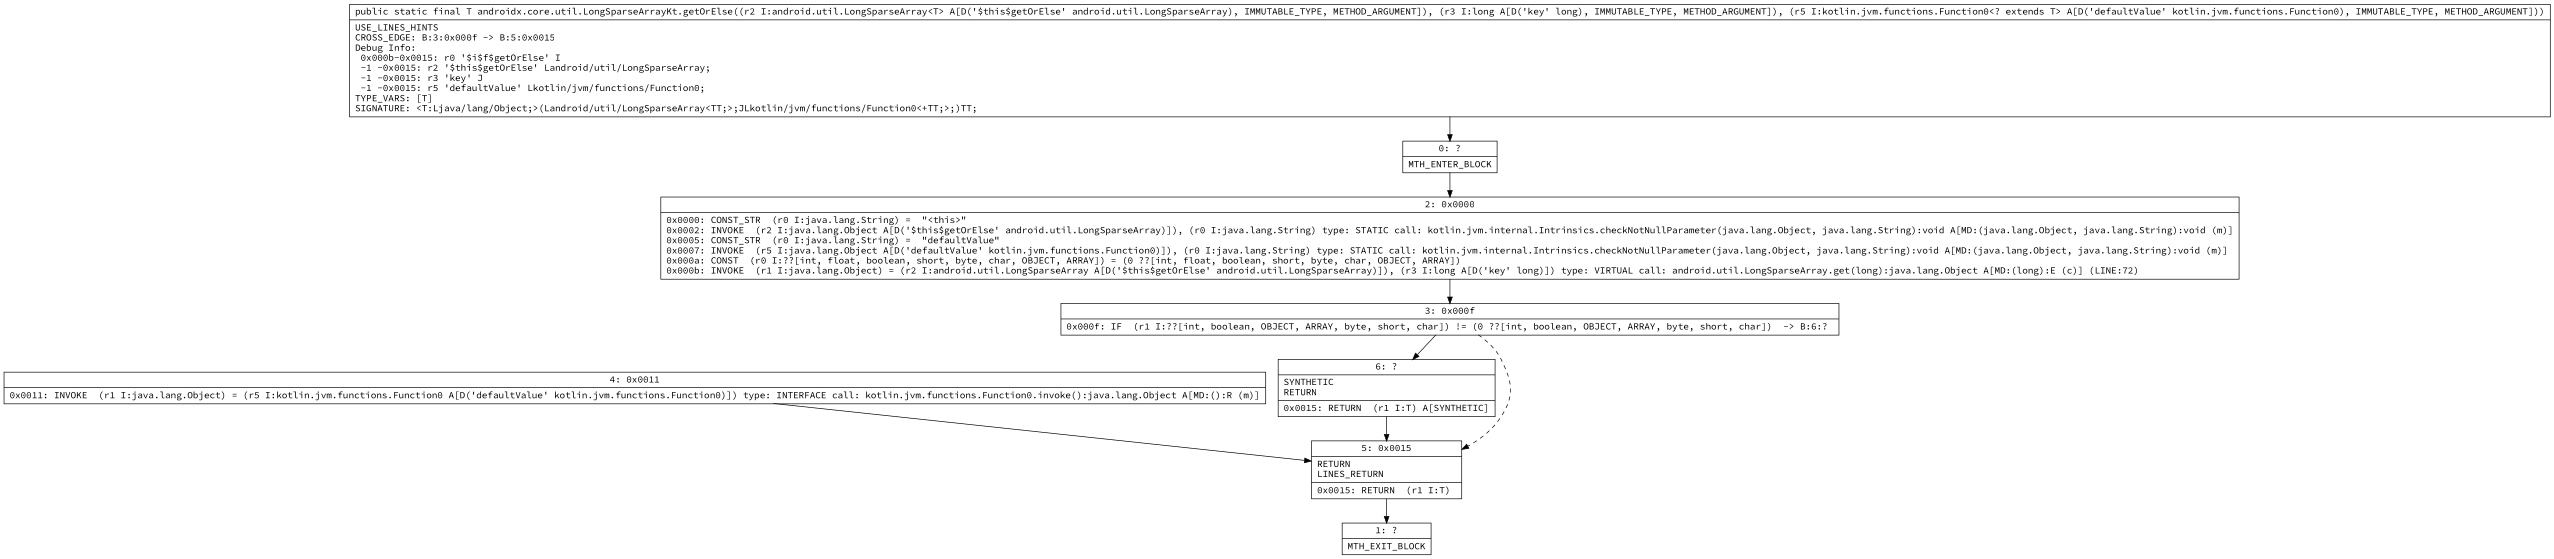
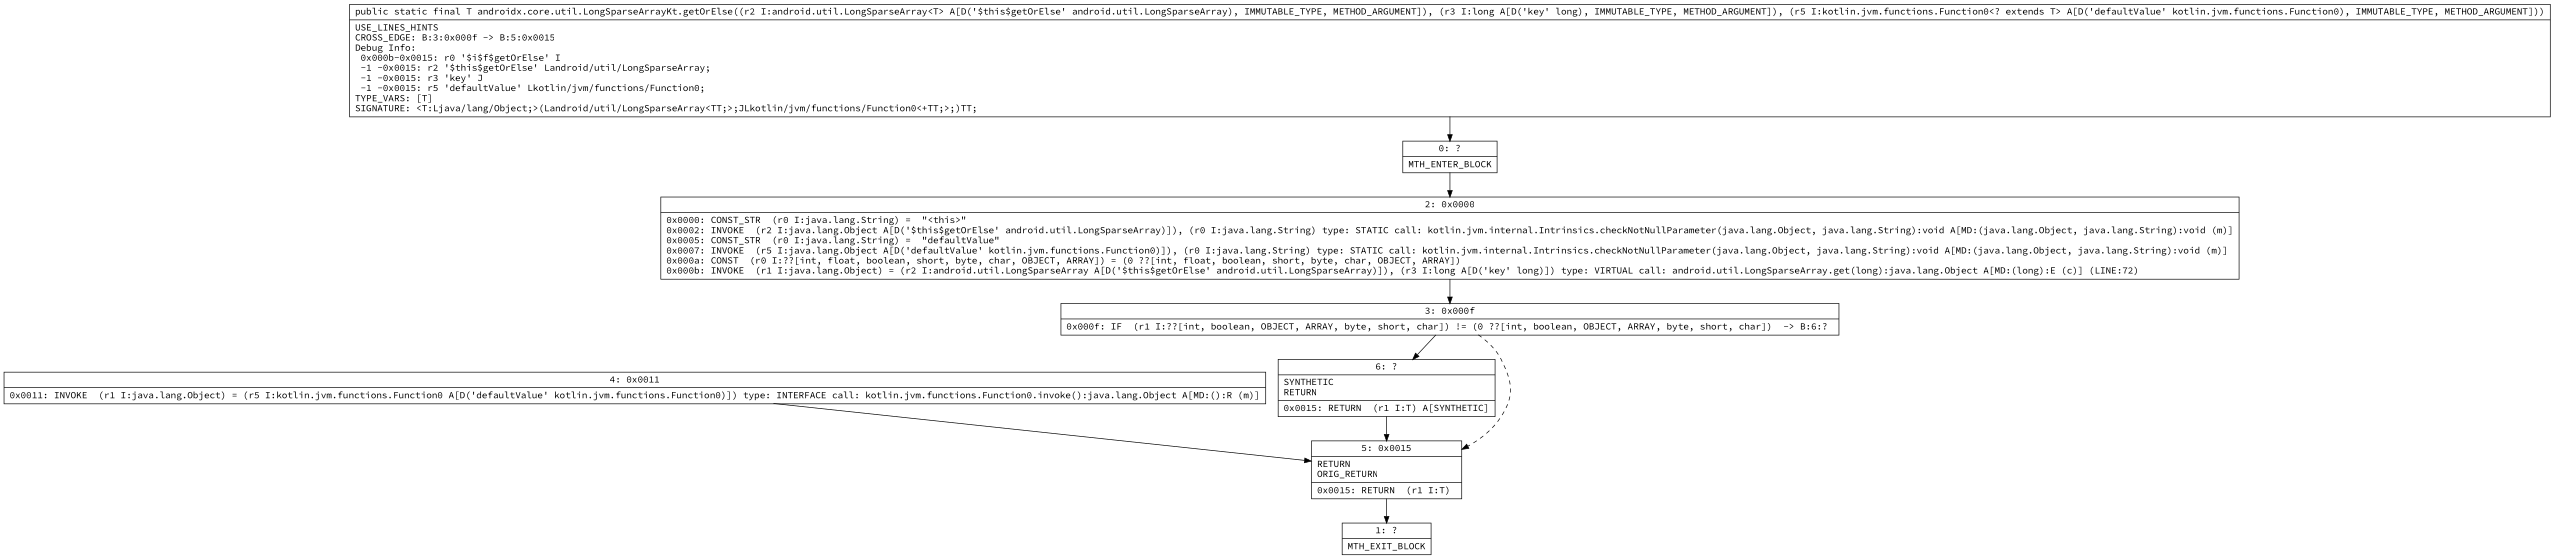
(1351, 474) -> (1348, 474)
